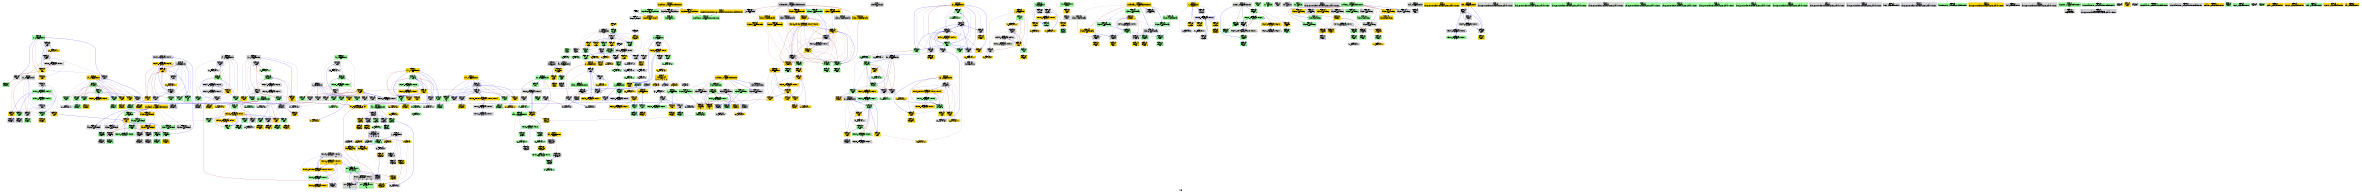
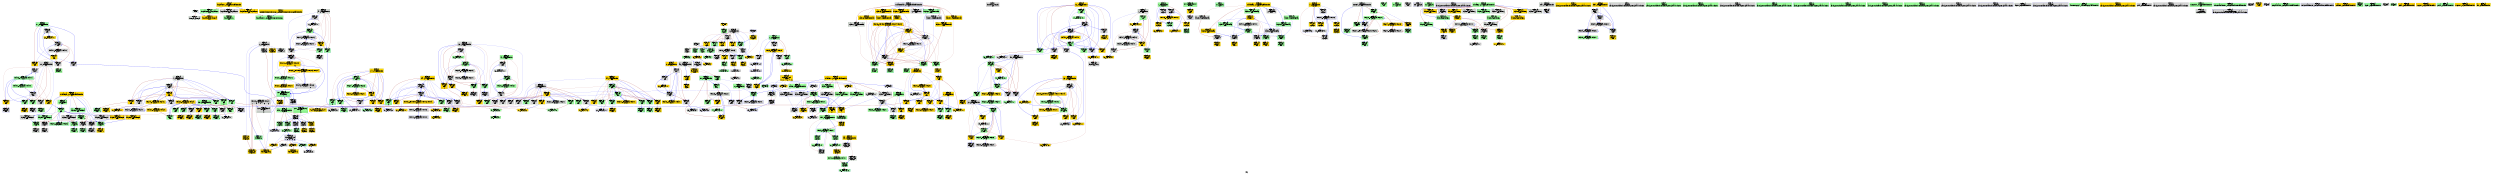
none -> (1220, 5)
(1020, 11) -> (1143, 11)
(988, 58) -> (1108, 58)
(630, 91) -> (916, 94)
none -> (474, 94)
(193, 98) -> (115, 121)
(524, 99) -> (717, 102)
(126, 121) -> (61, 110)
